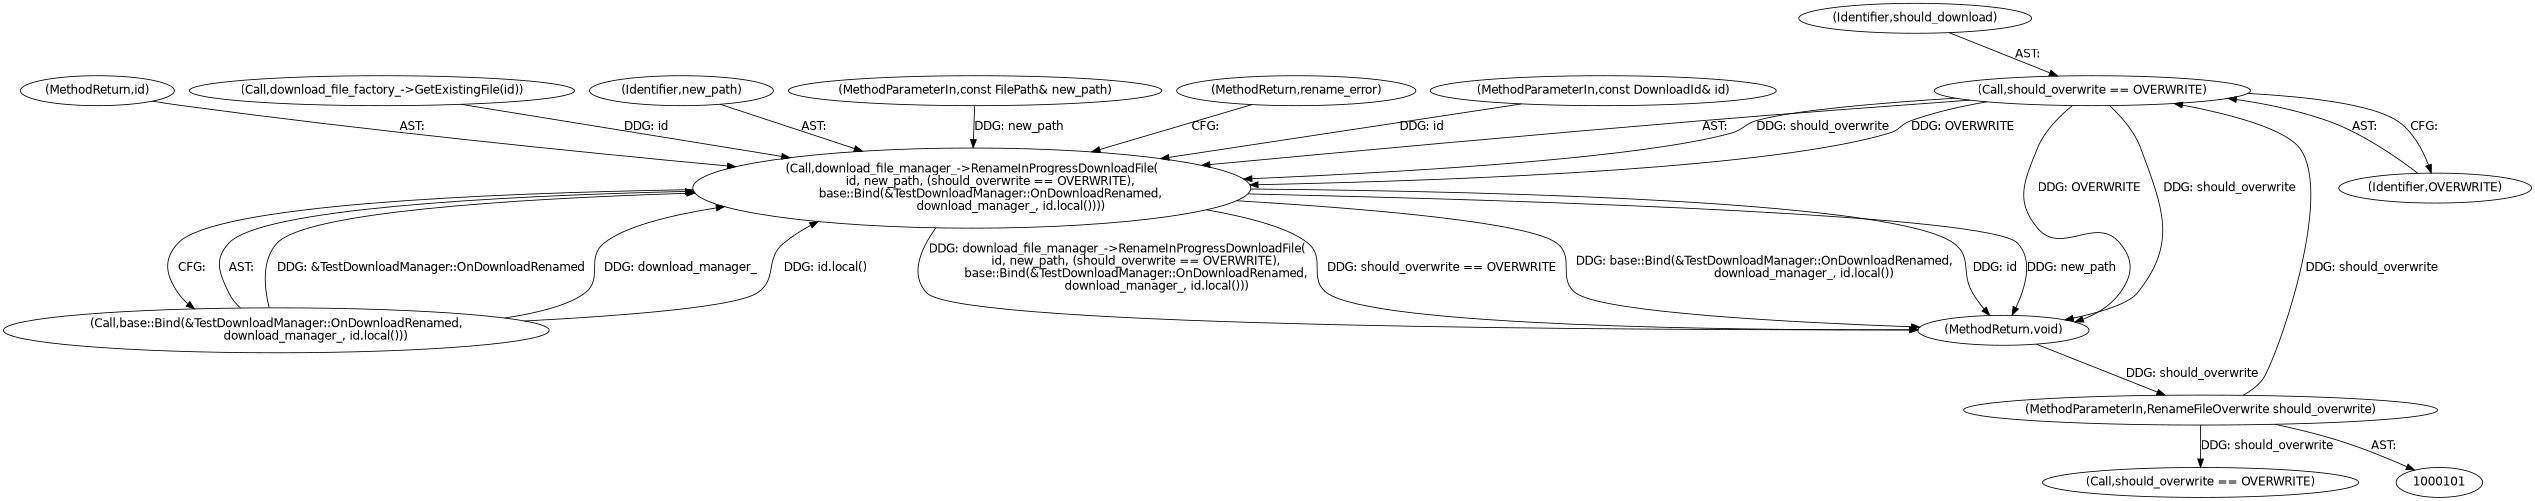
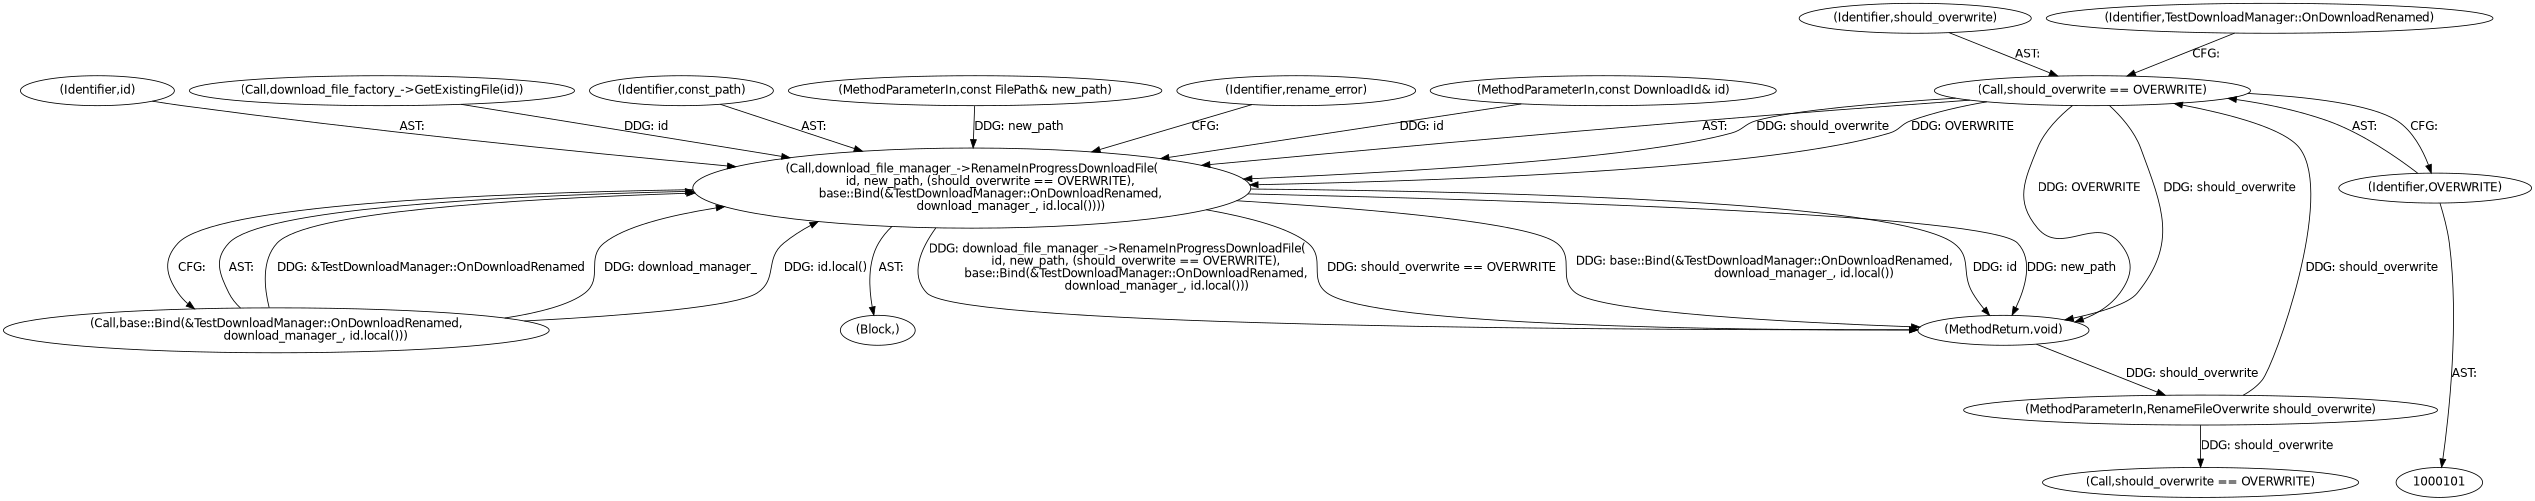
(1915, 18) -> (1915, 18)
none -> (2270, 18)
(97, 91) -> (97, 91)
(681, 91) -> (681, 91)
(1296, 91) -> (1296, 91)
none -> (878, 330)
(2342, 442) -> (2453, 331)
